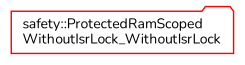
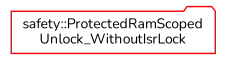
(122, 32) -> (113, 32)
